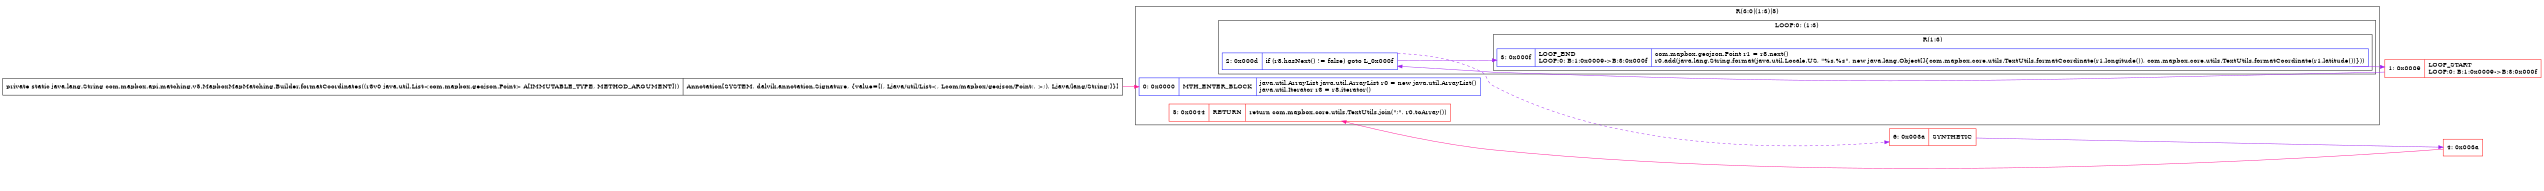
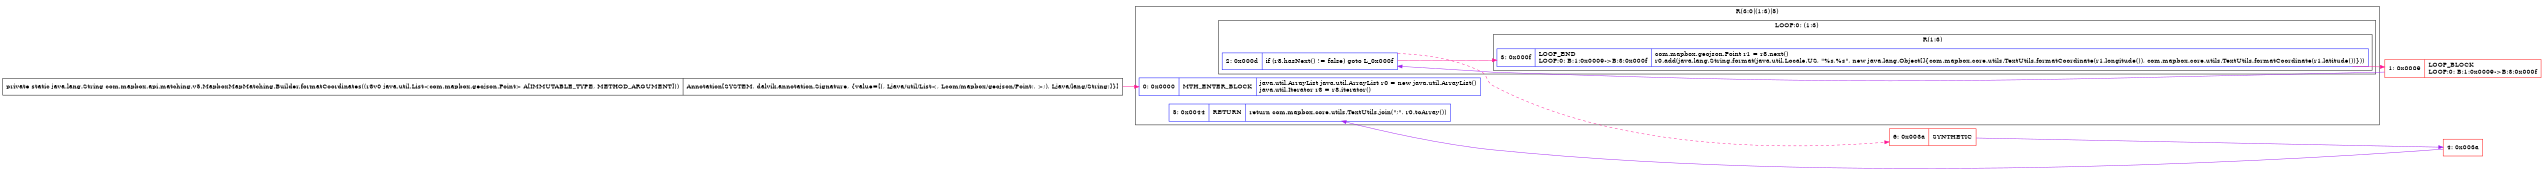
(1438, 61) -> (1438, 61)
(2450, 65) -> (2451, 65)
(2366, 67) -> (2366, 67)
(1310, 113) -> (1310, 113)
(1633, 131) -> (1633, 131)
(1893, 168) -> (1893, 168)
